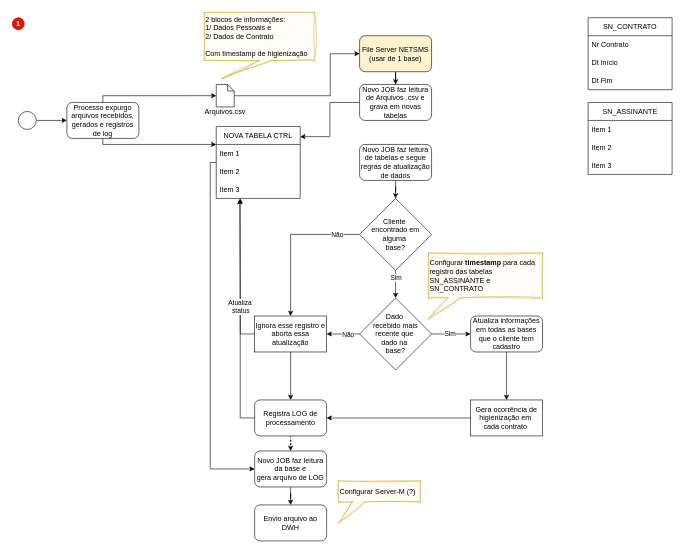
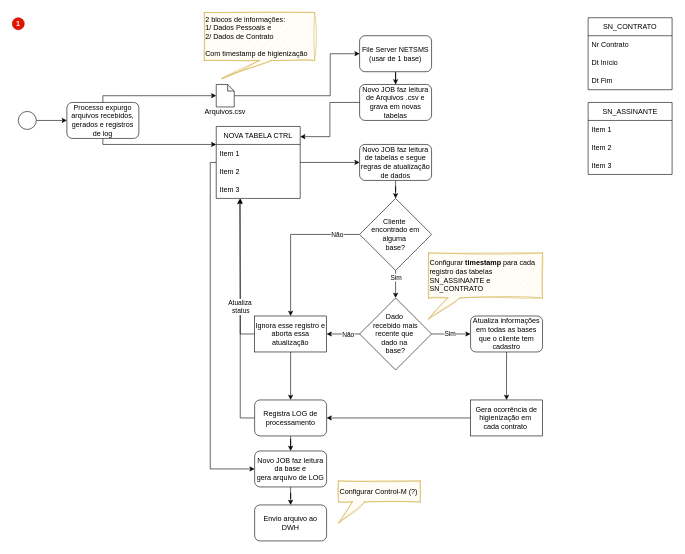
(396, 54) -> (396, 54)
none -> (329, 162)
(291, 446) -> (291, 446)
(380, 492) -> (380, 492)
